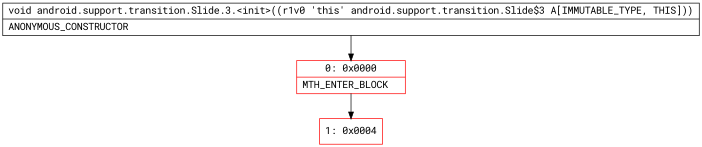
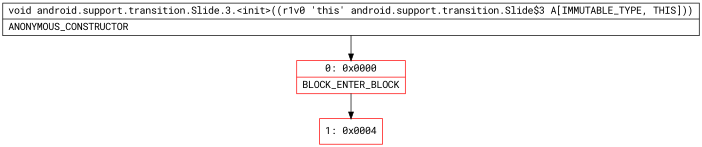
(345, 85) -> (351, 85)
